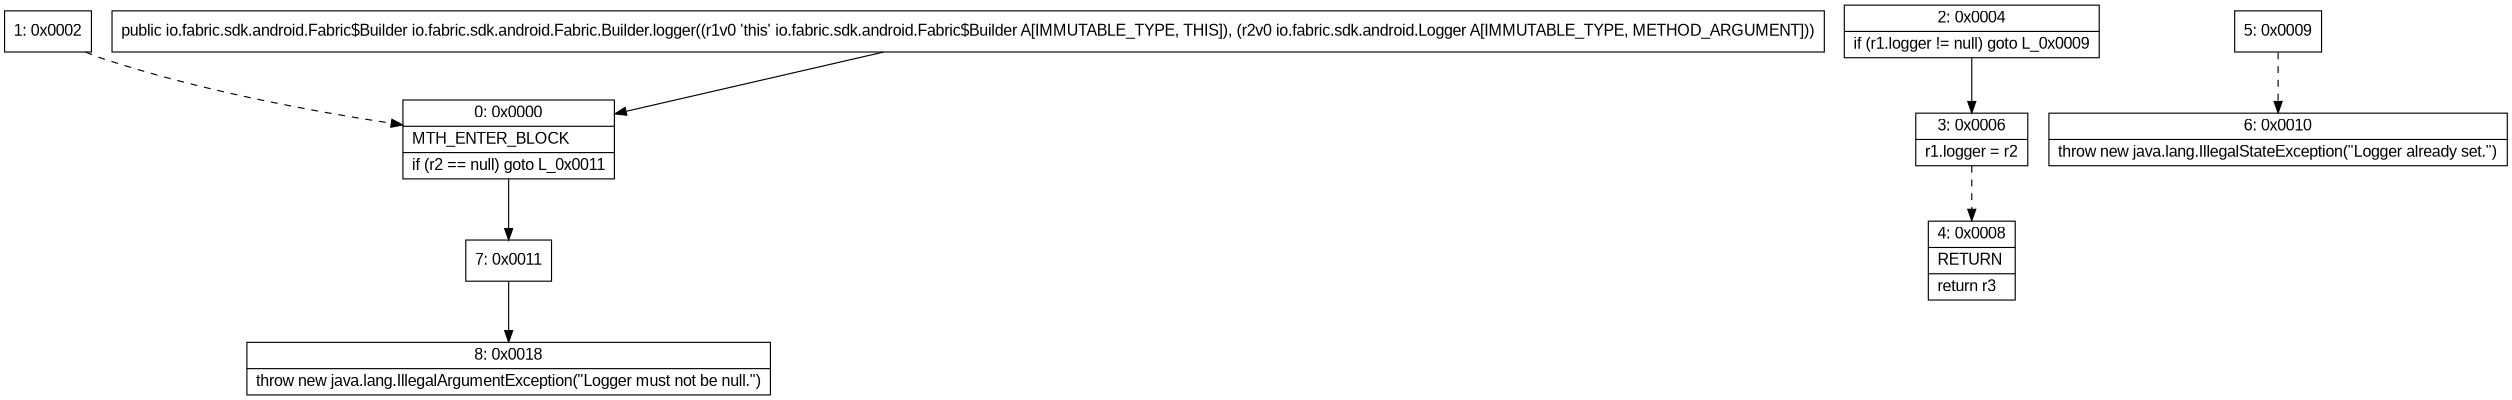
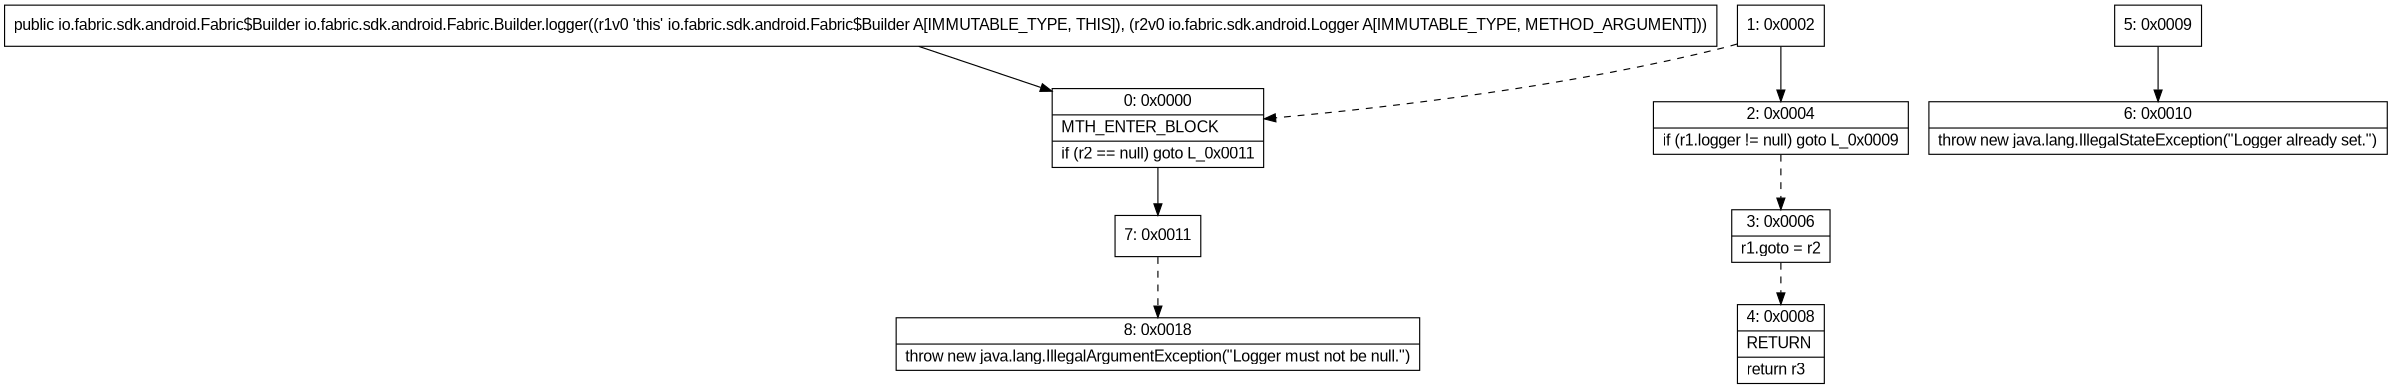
none -> (1781, 68)
(2278, 77) -> (2158, 68)
(1972, 80) -> (1781, 176)
(1972, 152) -> (1781, 249)
(509, 306) -> (1158, 282)
